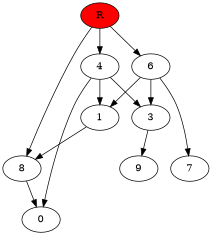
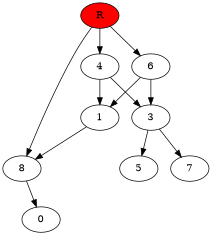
(179, 111) -> (168, 140)
(62, 136) -> none
(139, 169) -> (139, 169)
